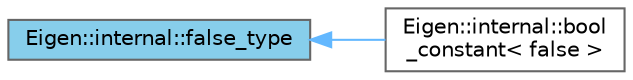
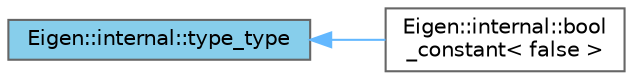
(159, 40) -> (159, 40)
